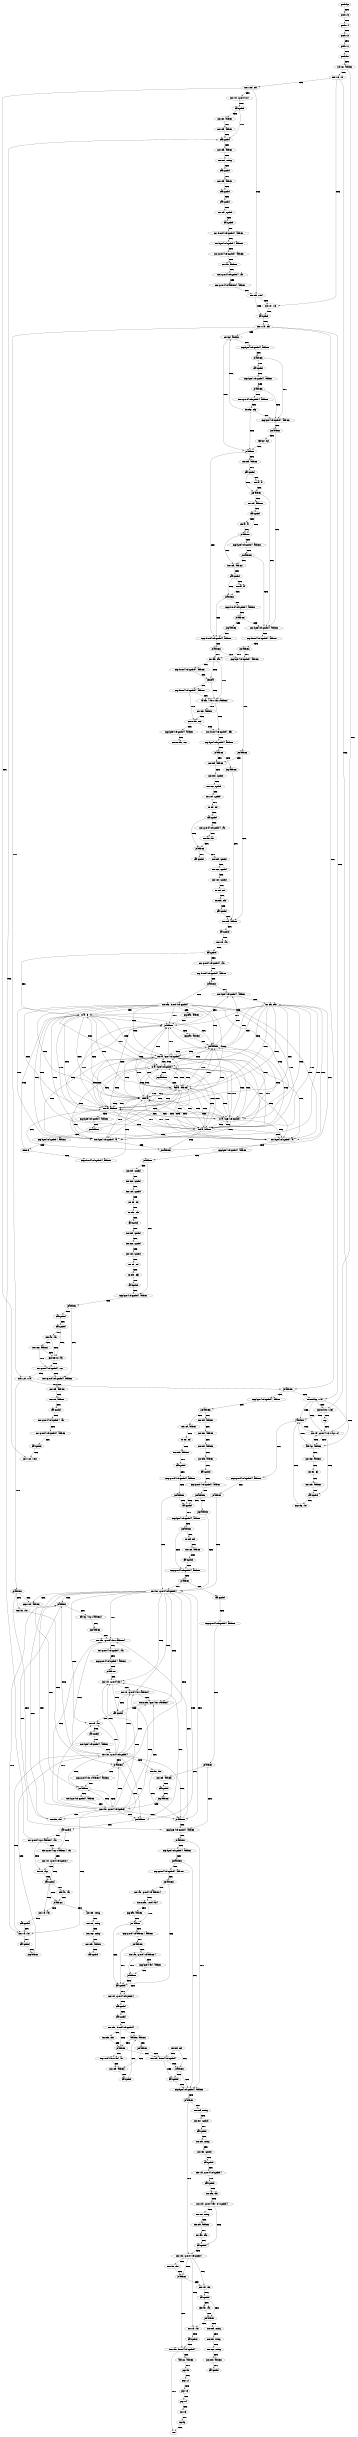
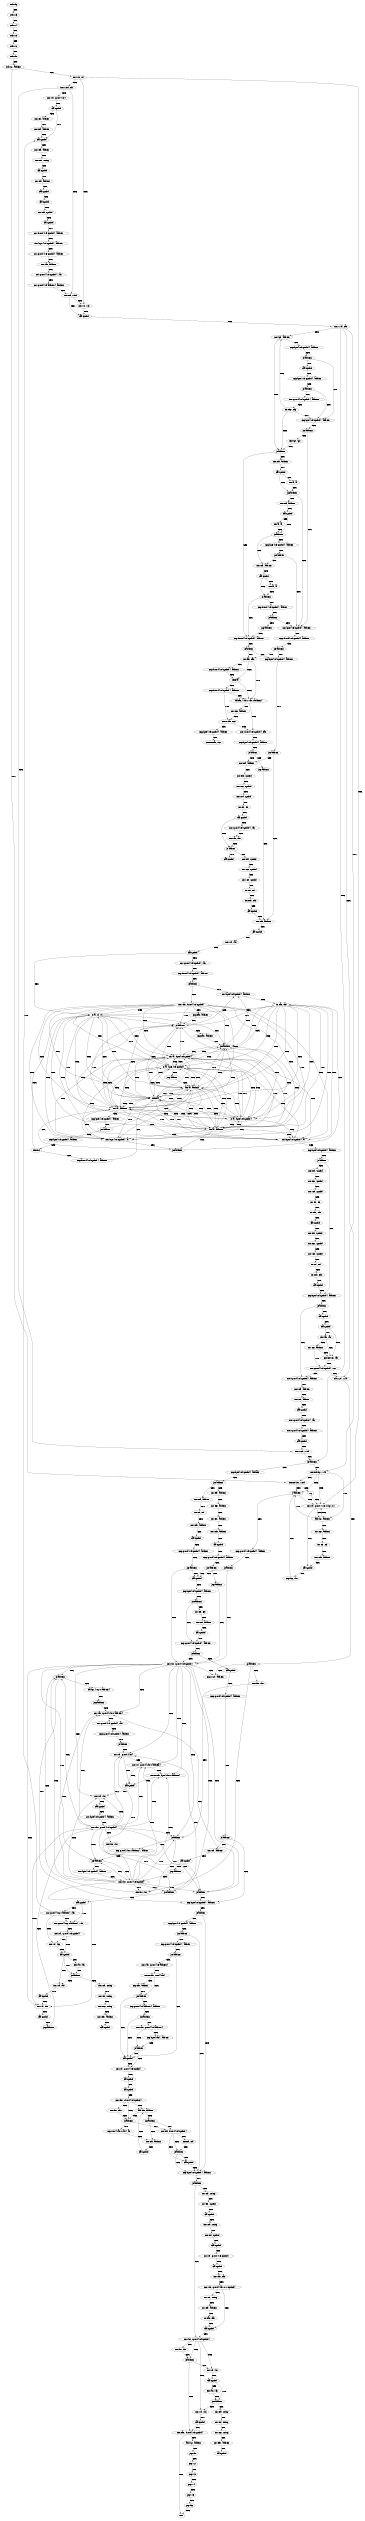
(155, 1388) -> (307, 1456)
(170, 2053) -> (180, 2136)
